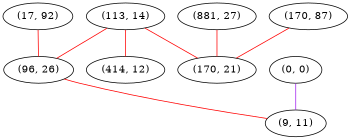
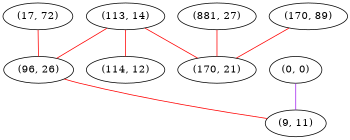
(38, 16) -> (38, 16)
(308, 16) -> (308, 16)
(126, 70) -> (126, 70)
